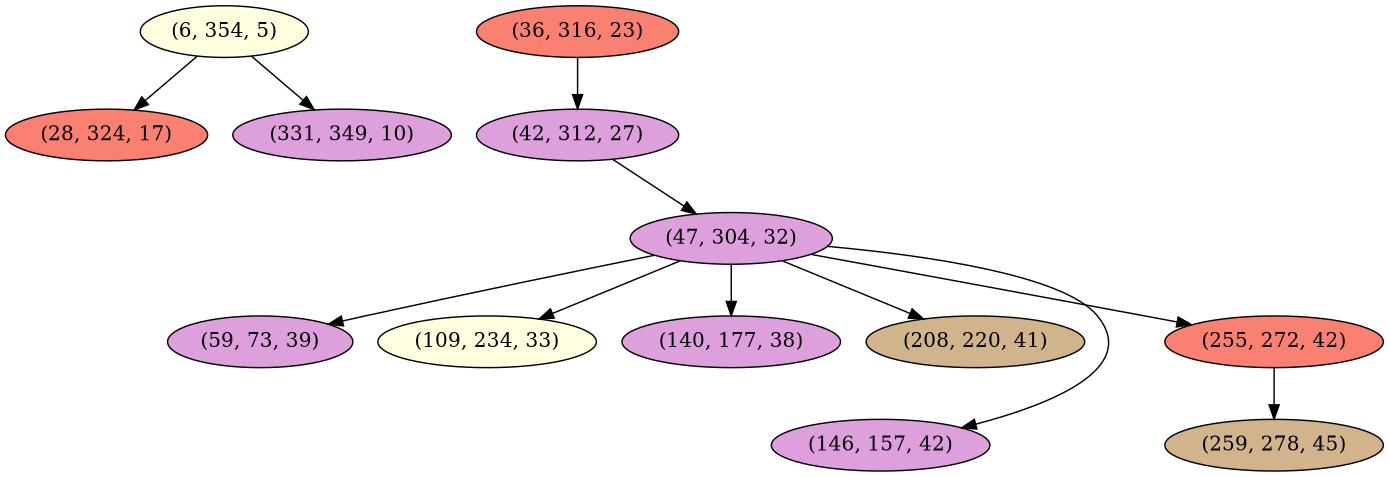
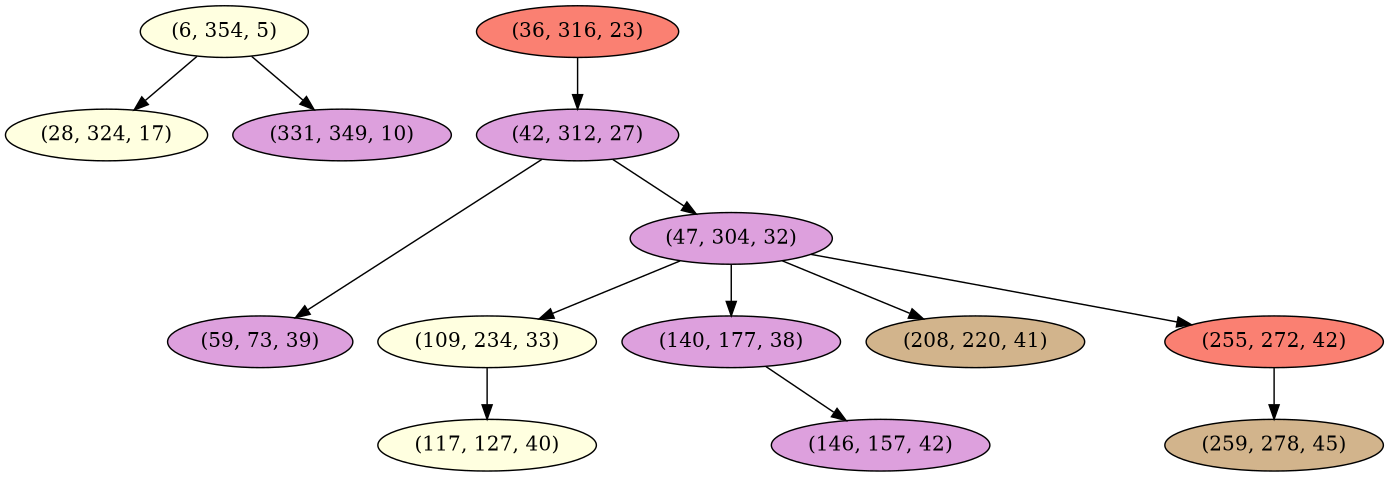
(107, 135) -> (107, 135)
(498, 287) -> (425, 235)
(1049, 287) -> (800, 389)
none -> (487, 445)
